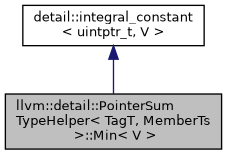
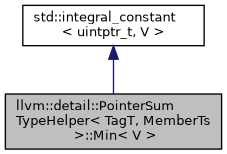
(113, 26) -> (113, 26)
